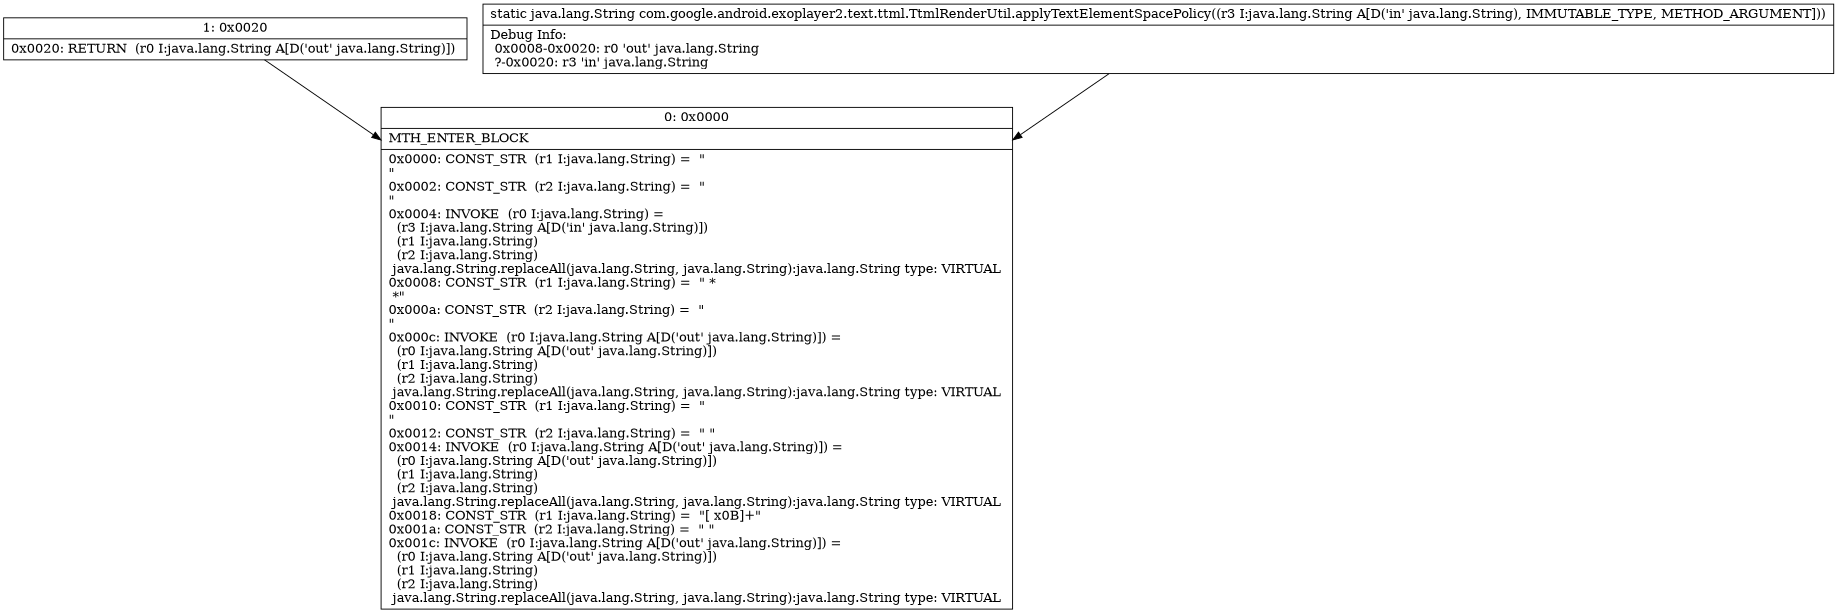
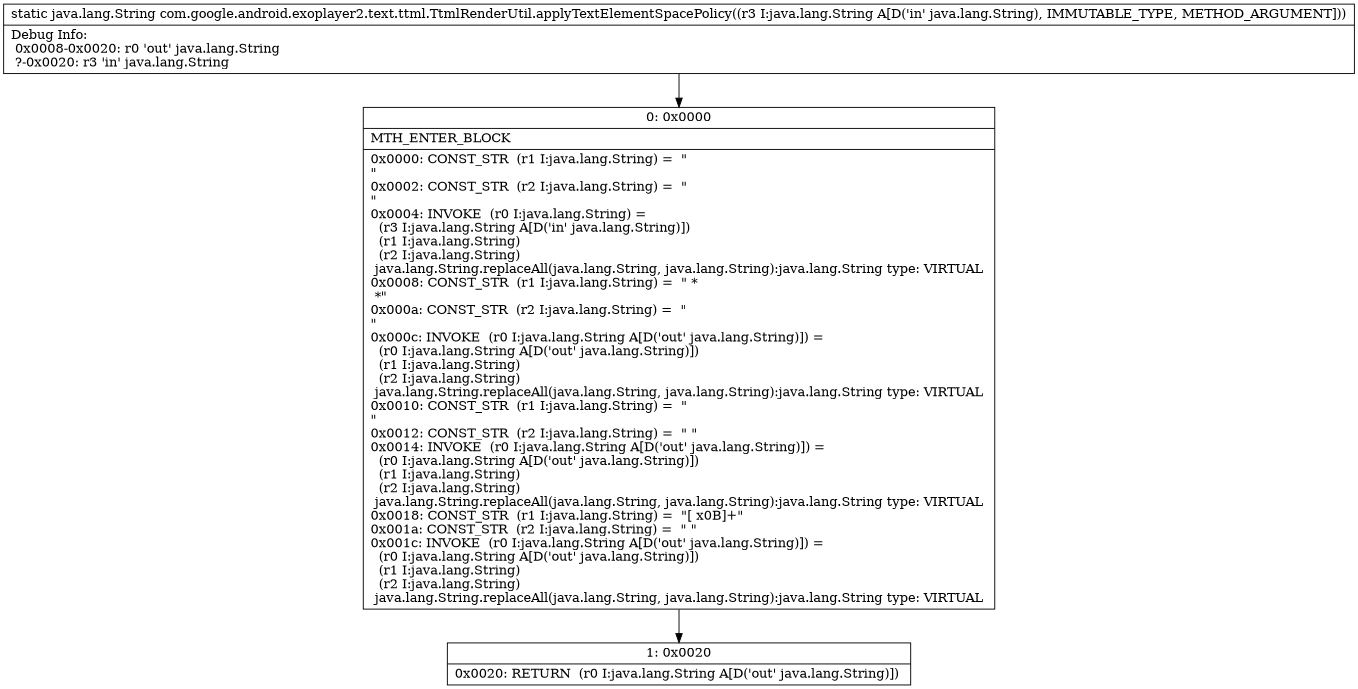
(319, 97) -> (679, 621)
